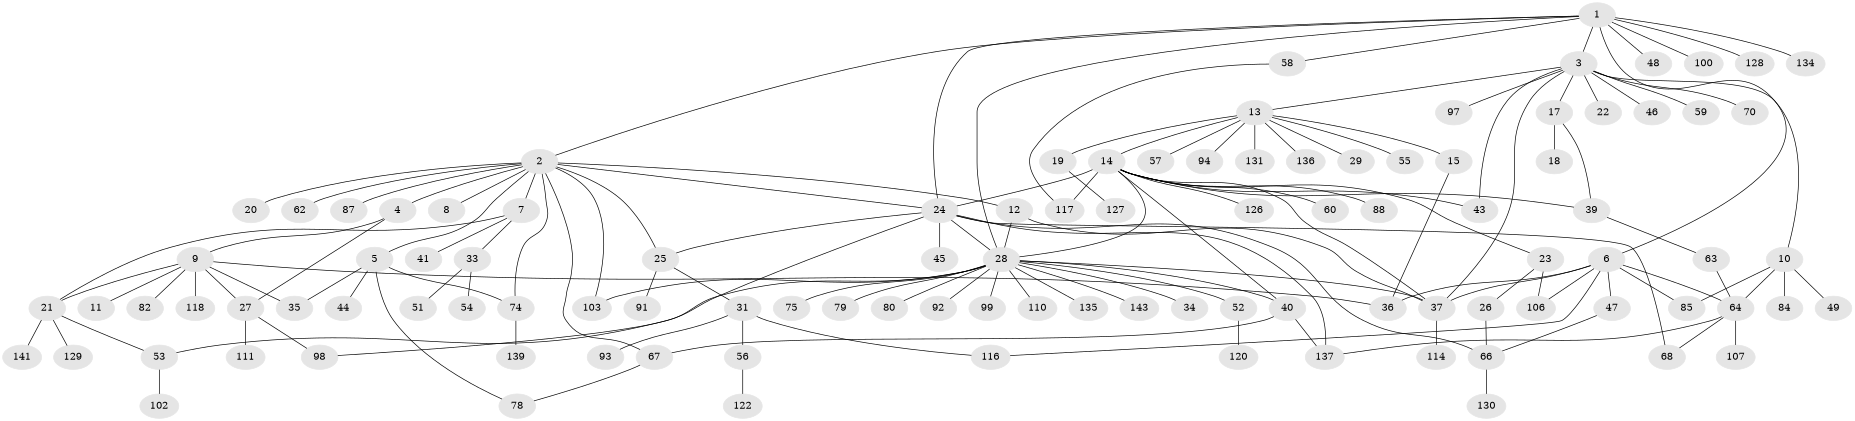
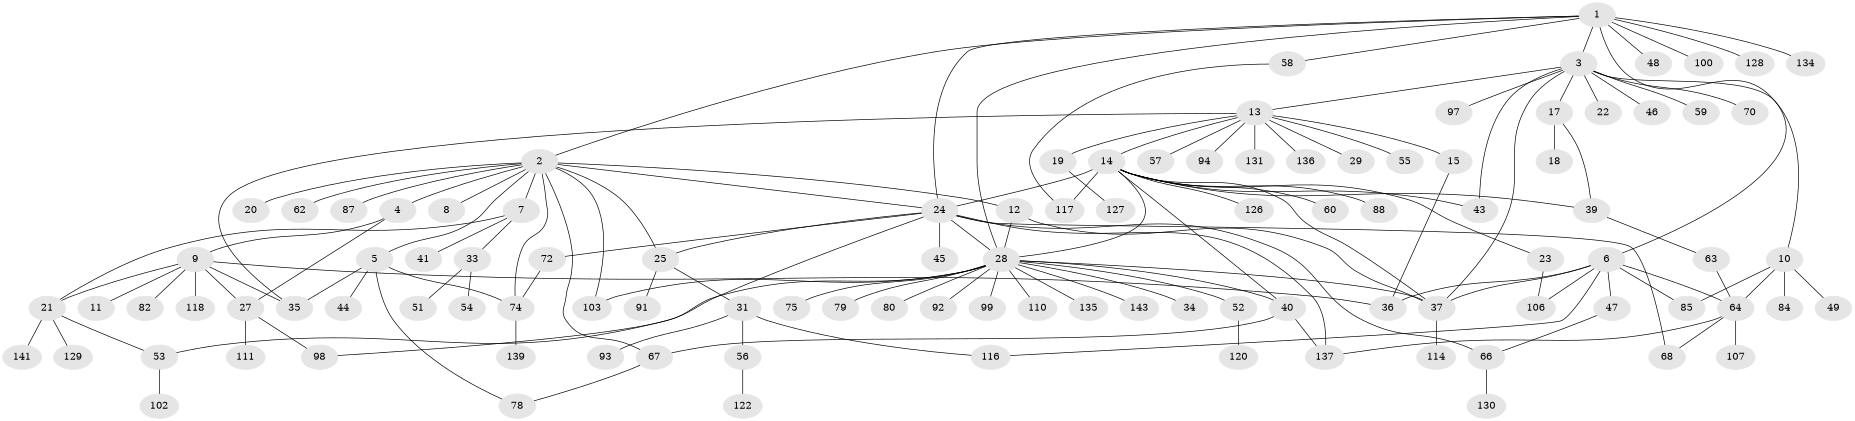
none -> (663, 129)
none -> (547, 259)
(1486, 308) -> none
